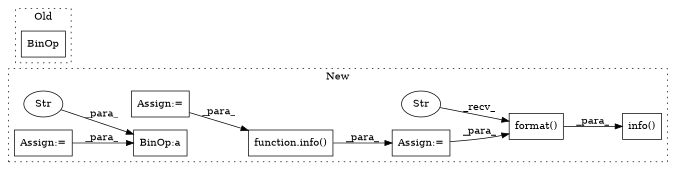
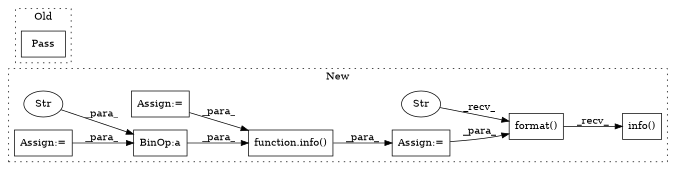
(43, 44) -> (43, 44)
(593, 121) -> (593, 121)
none -> (214, 143)
